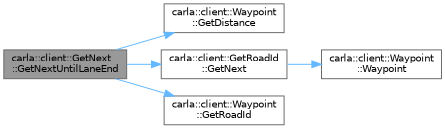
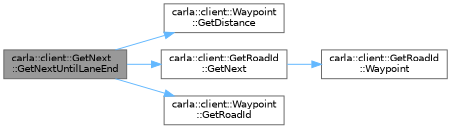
(381, 64) -> (384, 64)
